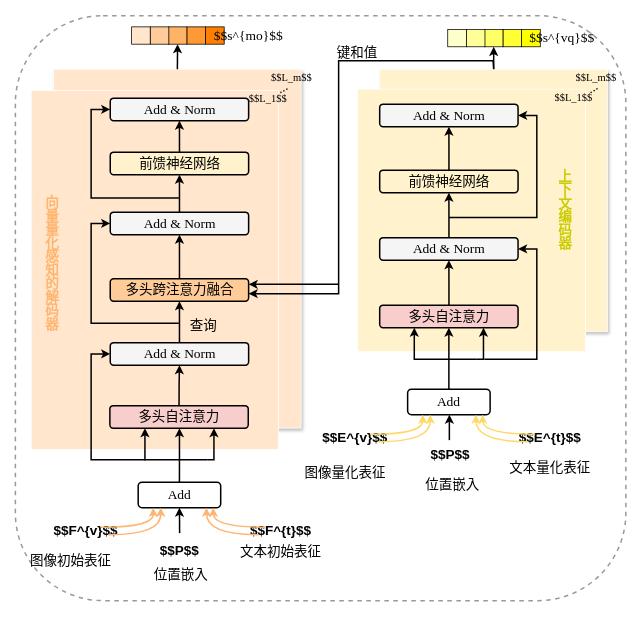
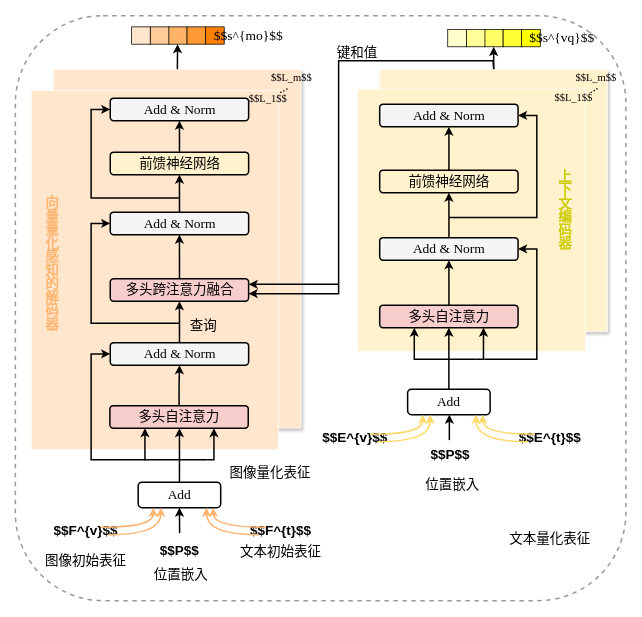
(179, 290) -> (179, 290)
(550, 468) -> (550, 539)
(345, 472) -> (270, 472)
(71, 561) -> (86, 561)
